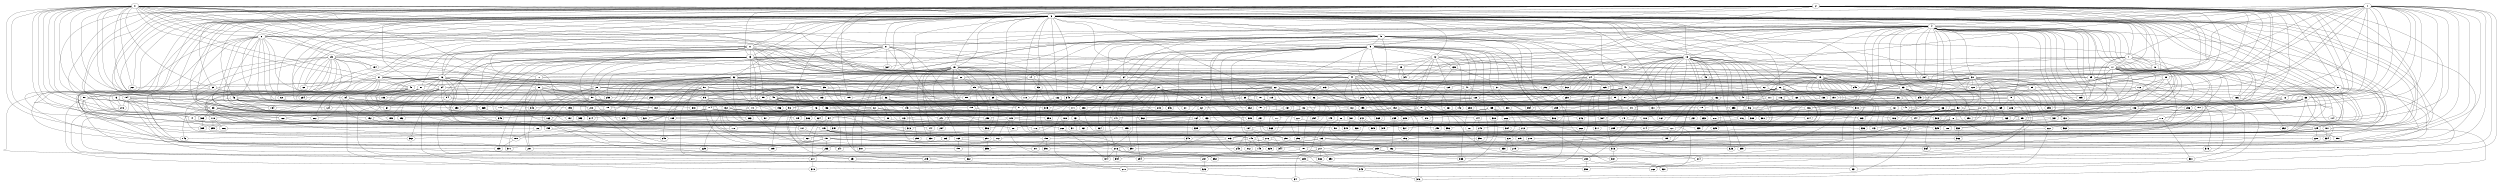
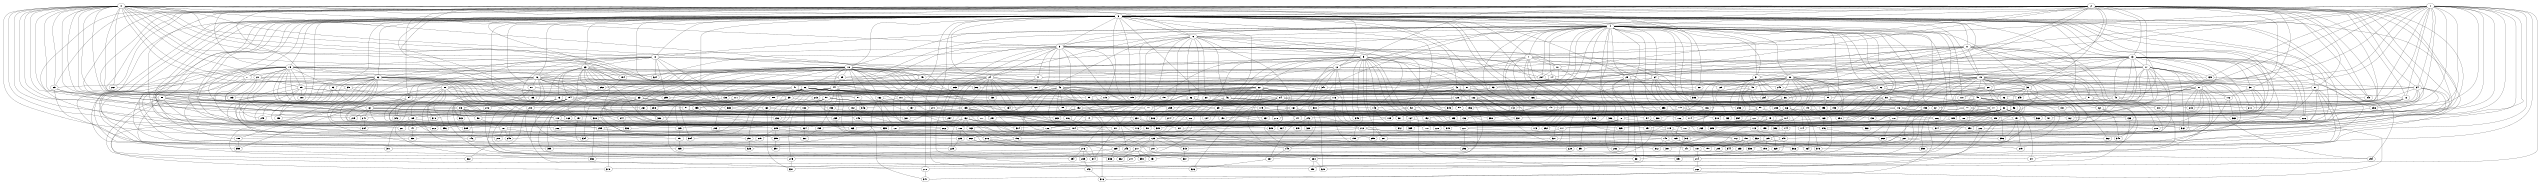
none -> (1437, 128)
